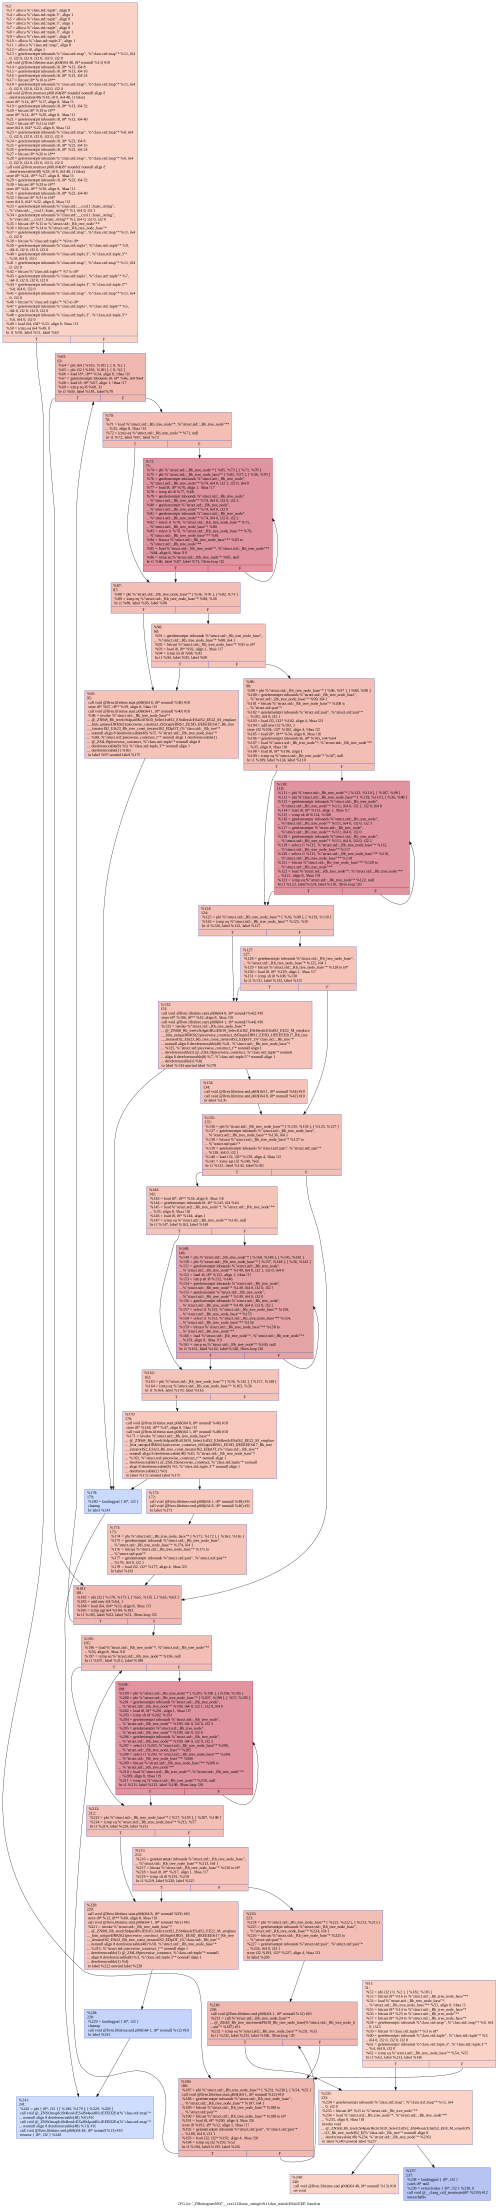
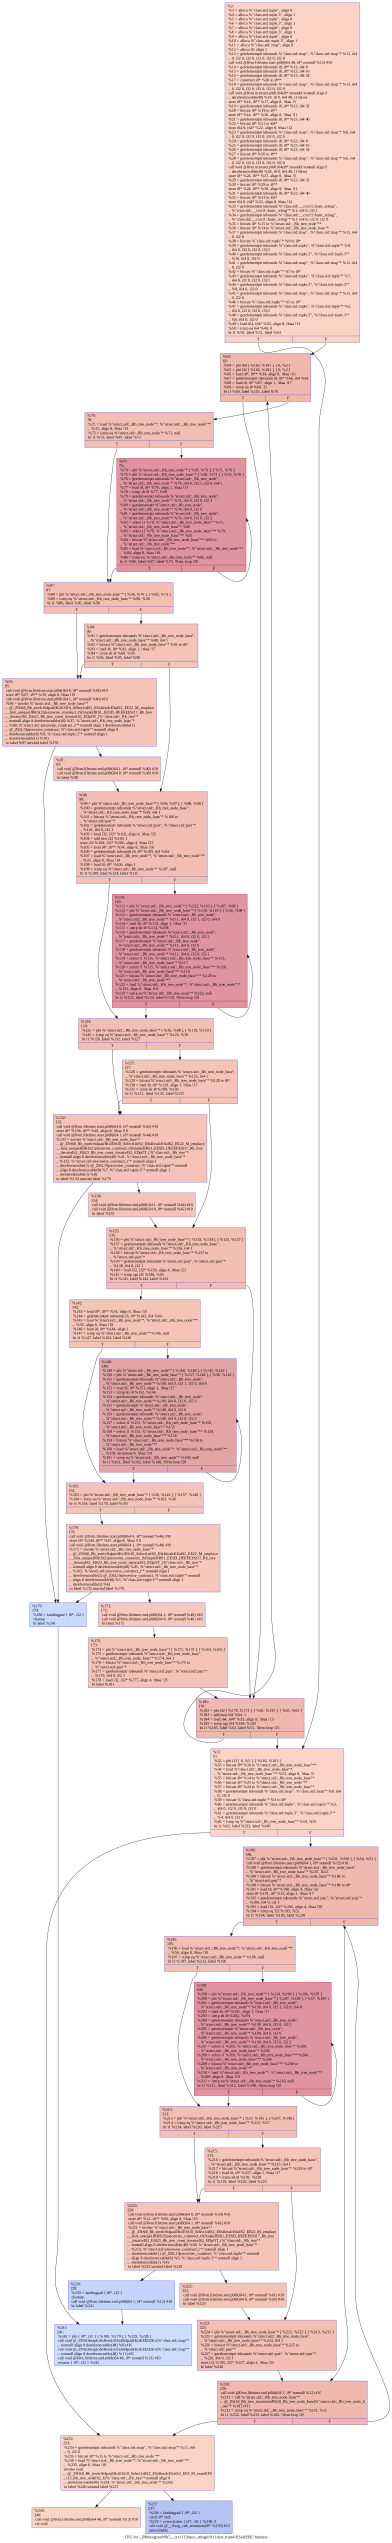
(30, 80) -> (254, 80)
none -> (107, 769)
(44, 1276) -> (319, 1017)
(200, 1340) -> (127, 1453)
(154, 1629) -> (277, 1742)
none -> (233, 2295)
